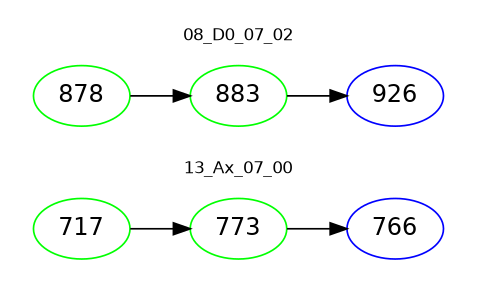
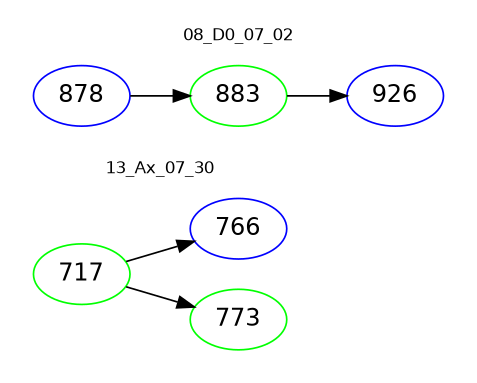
(82, 96) -> (82, 96)
(238, 169) -> (160, 169)
(308, 229) -> (152, 254)
